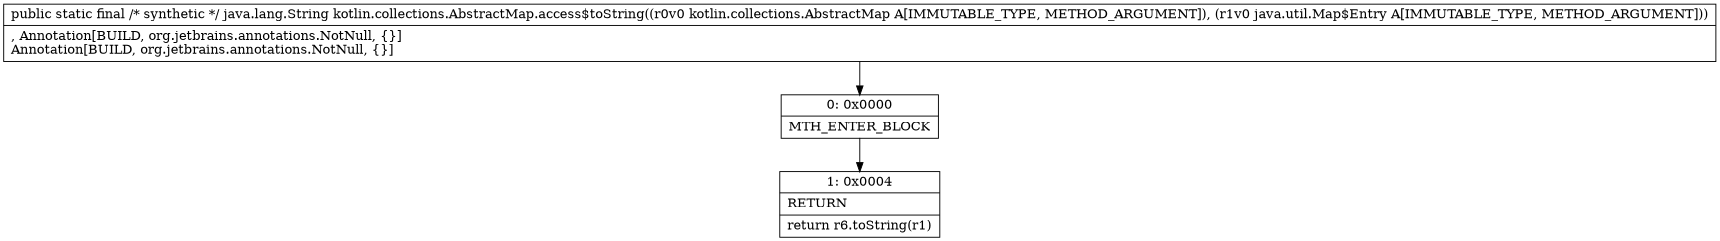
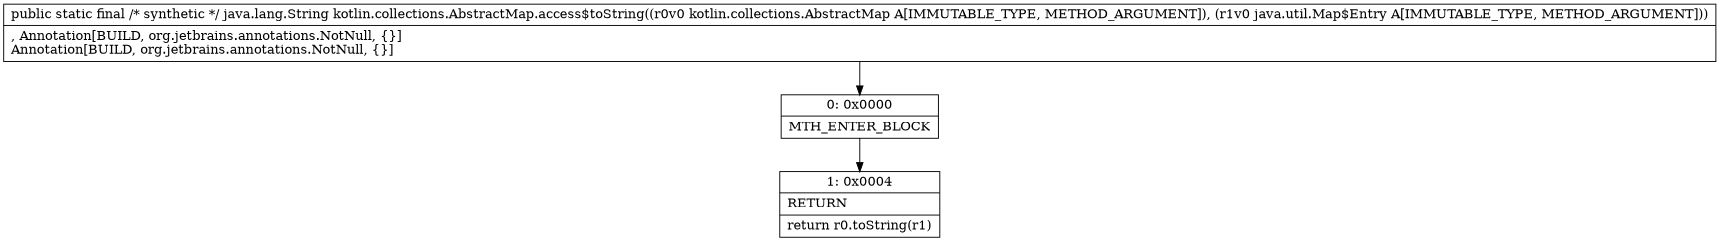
(860, 226) -> (860, 226)
